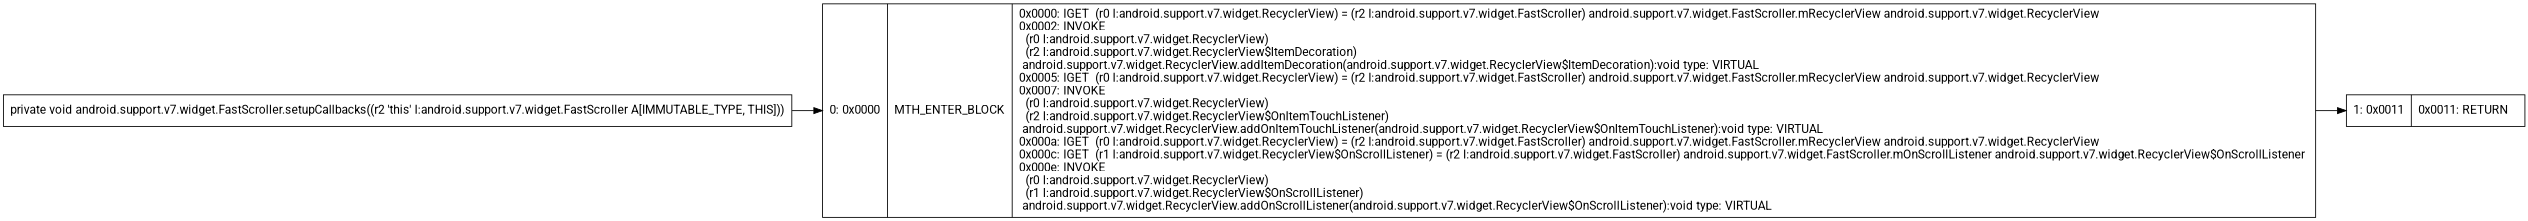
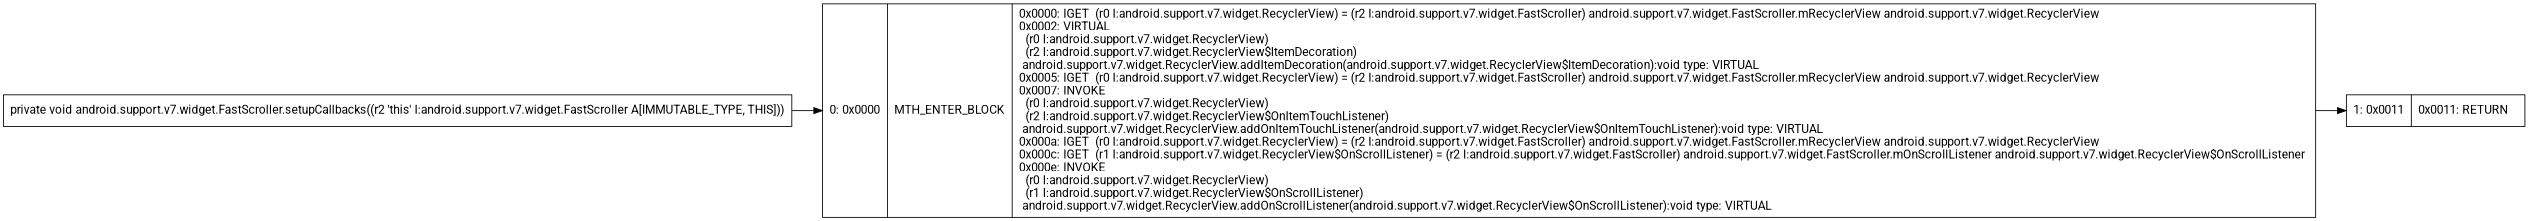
(1066, 27) -> (1068, 27)
